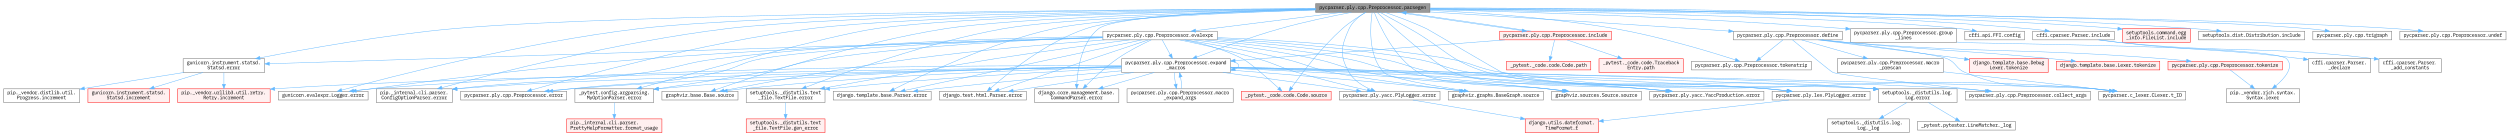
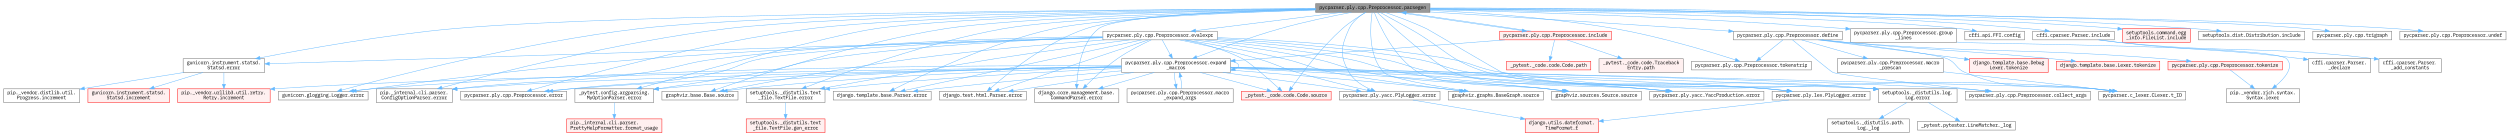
(1641, 66) -> (1641, 66)
none -> (1234, 81)
(323, 96) -> (323, 96)
(1868, 126) -> (1868, 126)
